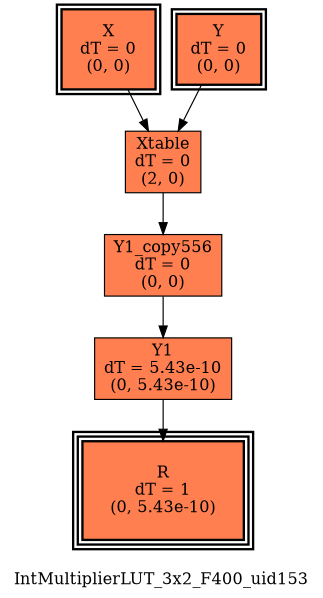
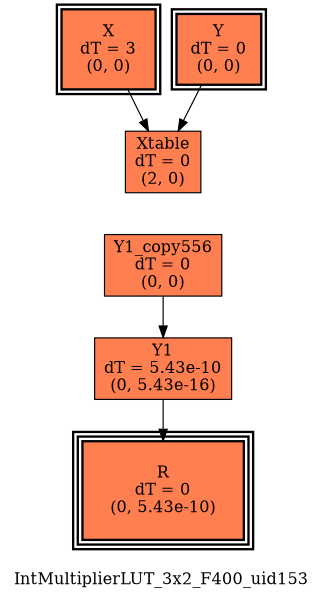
(109, 49) -> (109, 49)
(163, 208) -> none
(163, 369) -> (163, 369)
(163, 491) -> (163, 491)
